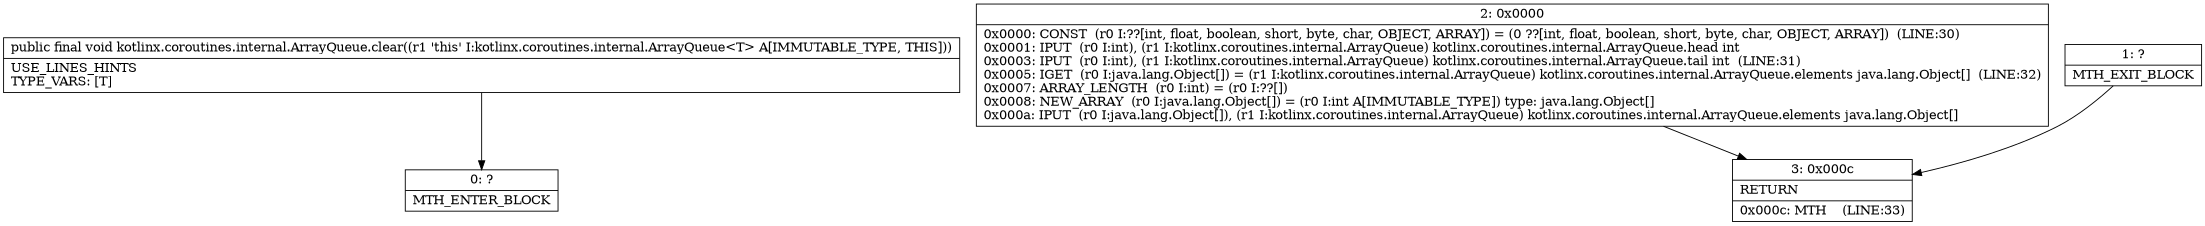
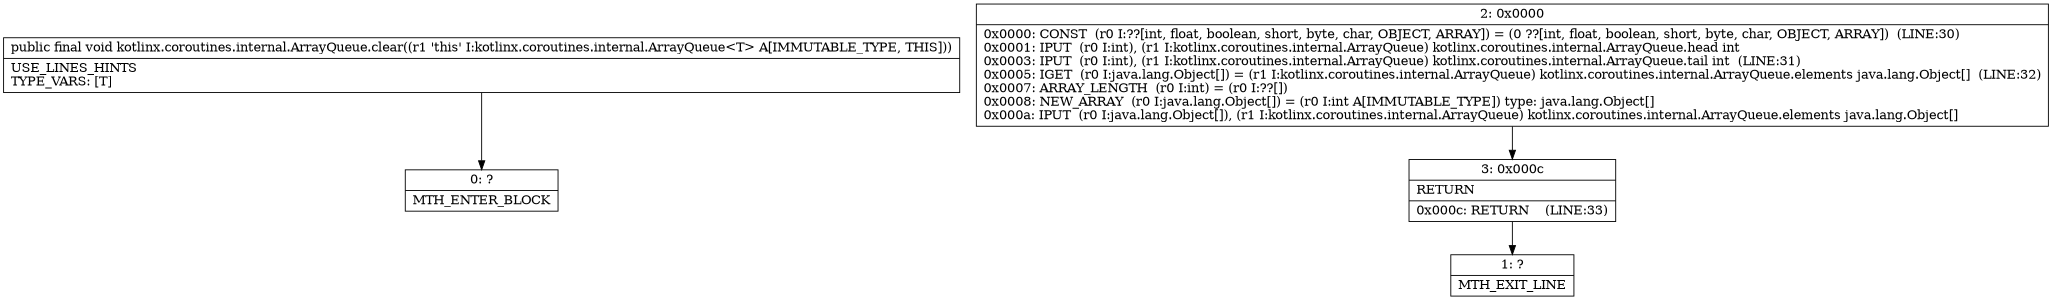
(2133, 75) -> (1512, 285)
(2023, 142) -> (1512, 234)
(1822, 211) -> (1512, 211)
